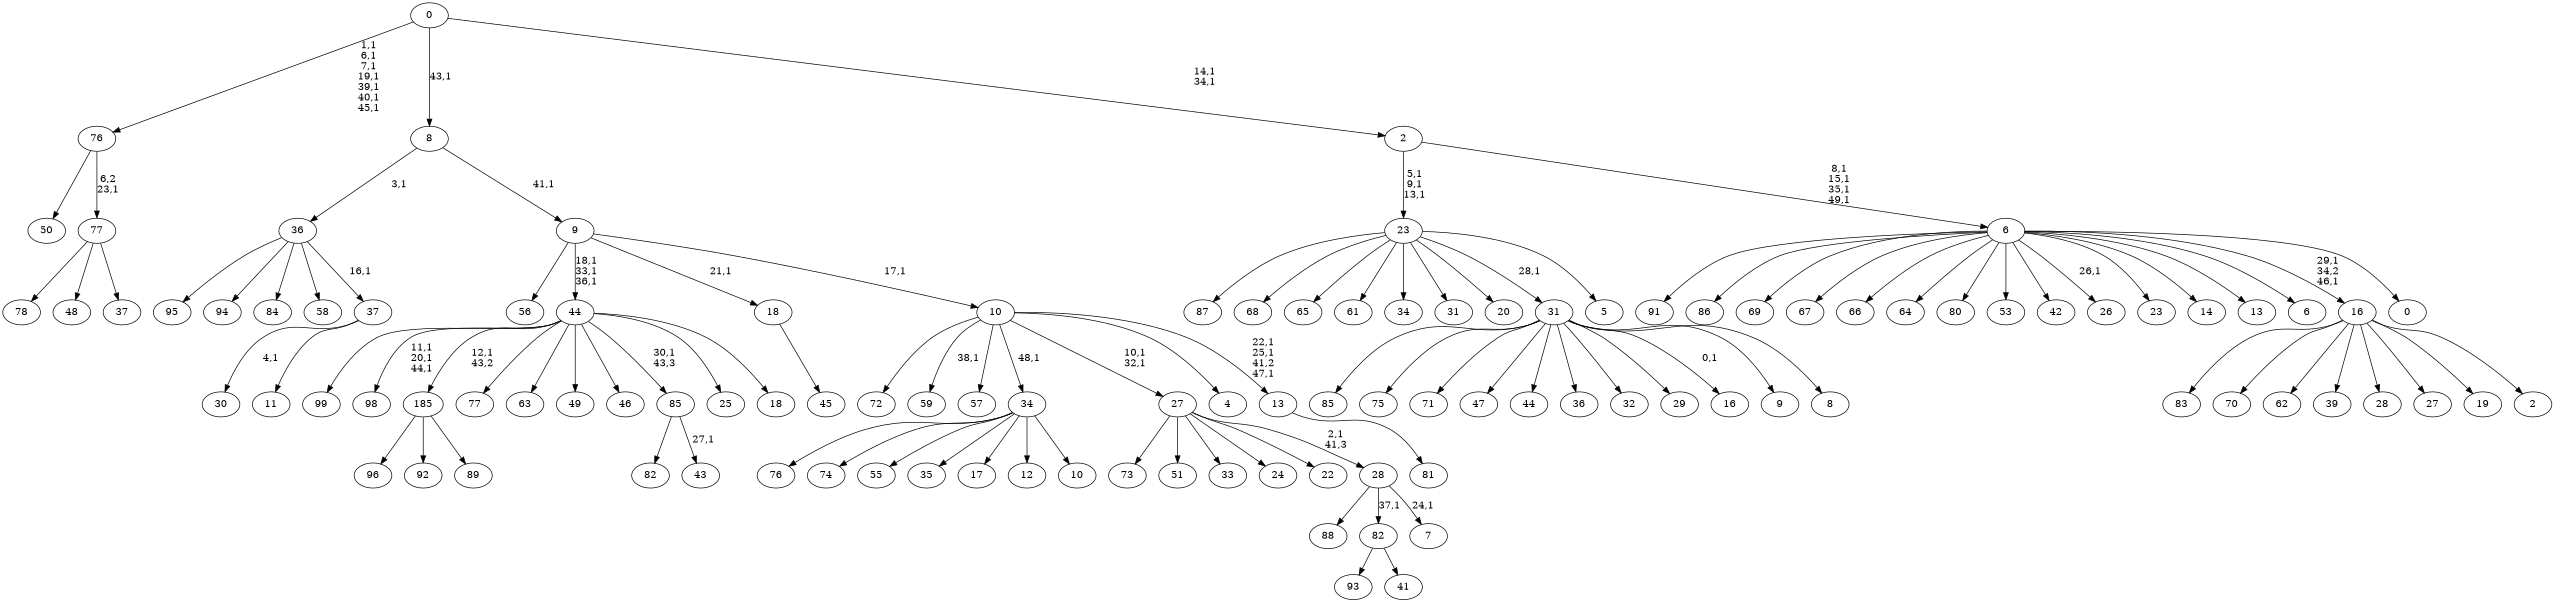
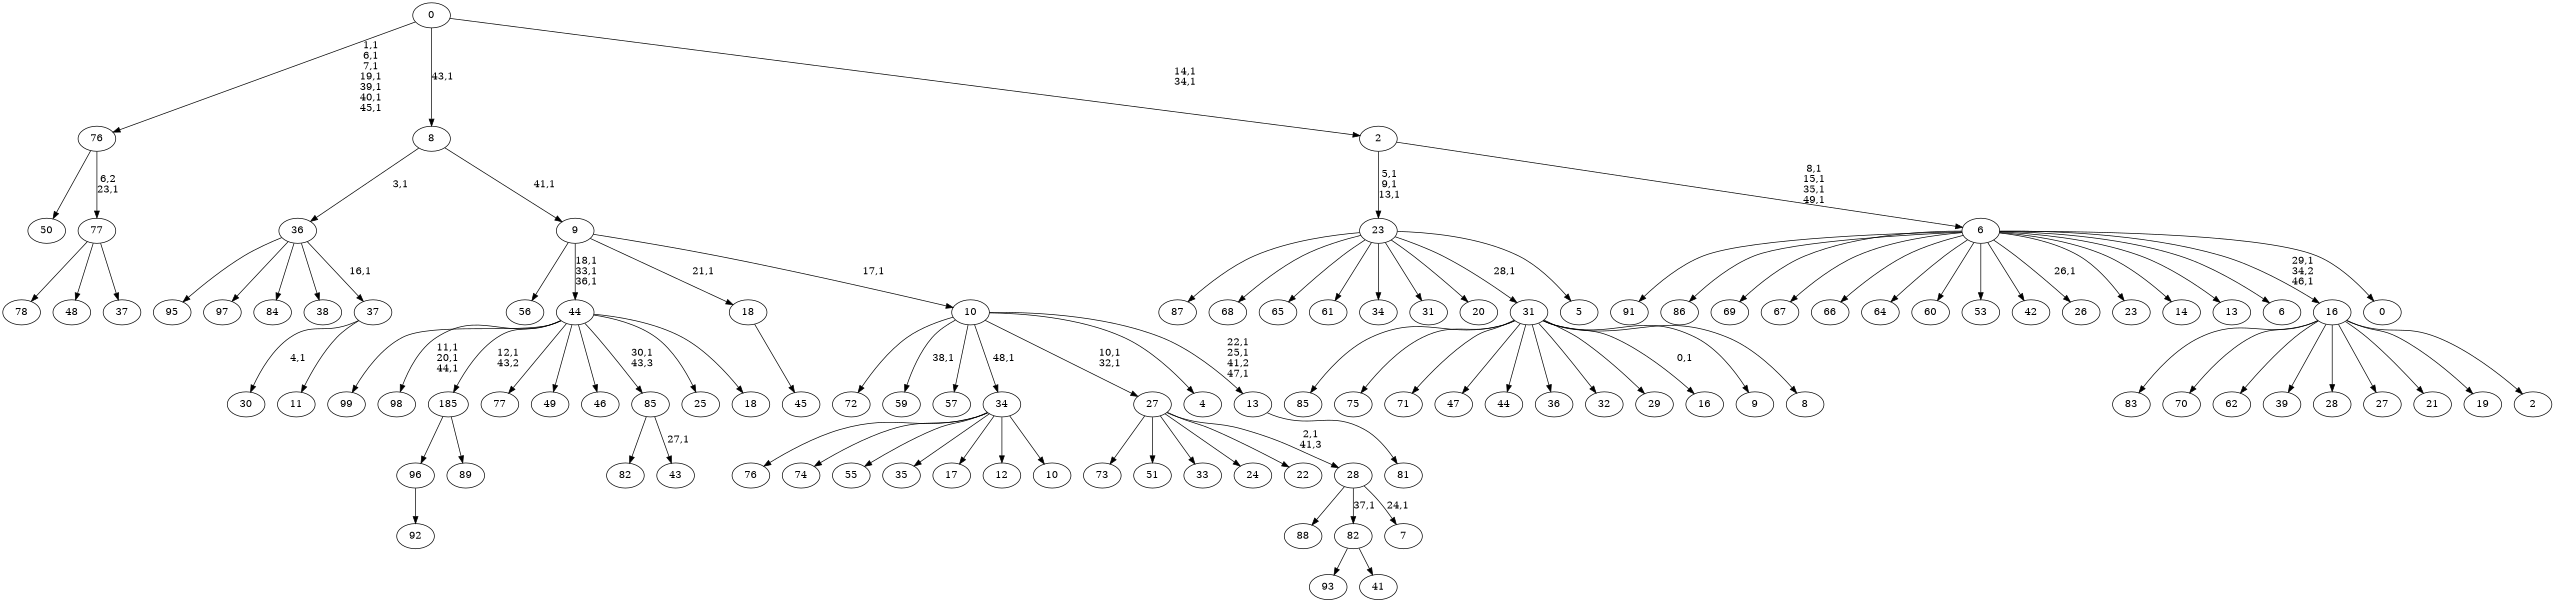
(222, 312) -> (222, 312)
(323, 312) -> (323, 312)
(1956, 312) -> (1931, 312)
(525, 404) -> none
none -> (2433, 404)
(423, 436) -> (416, 502)
